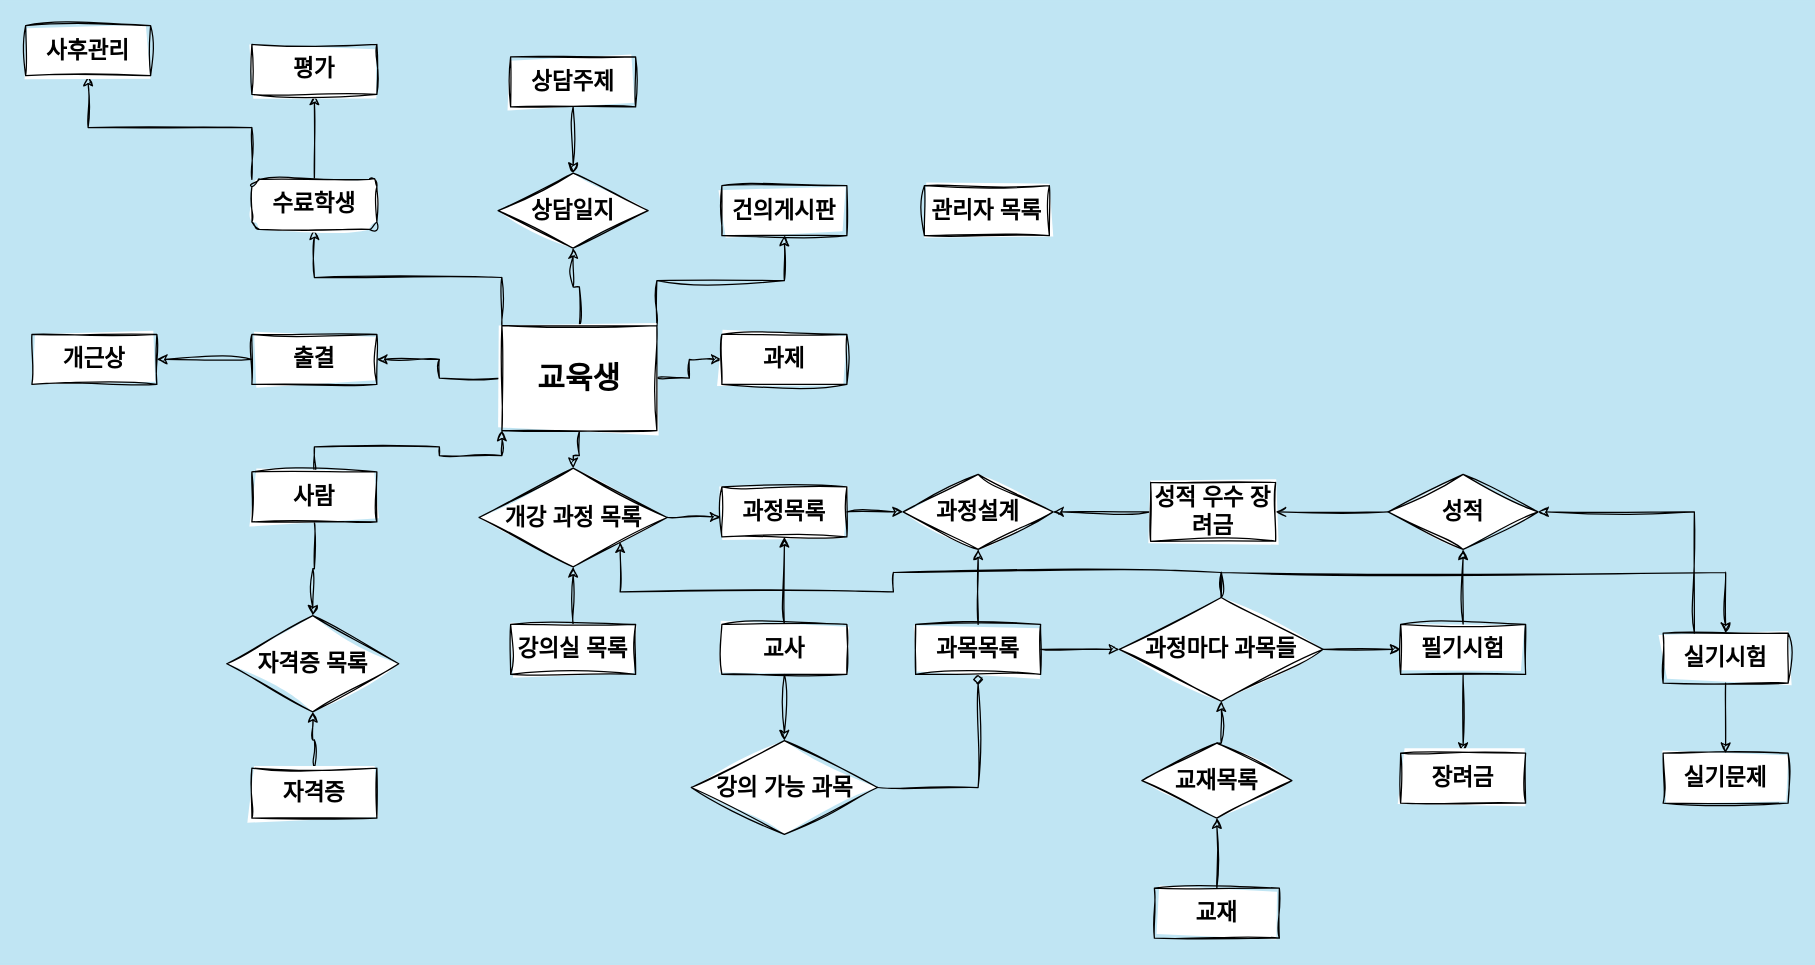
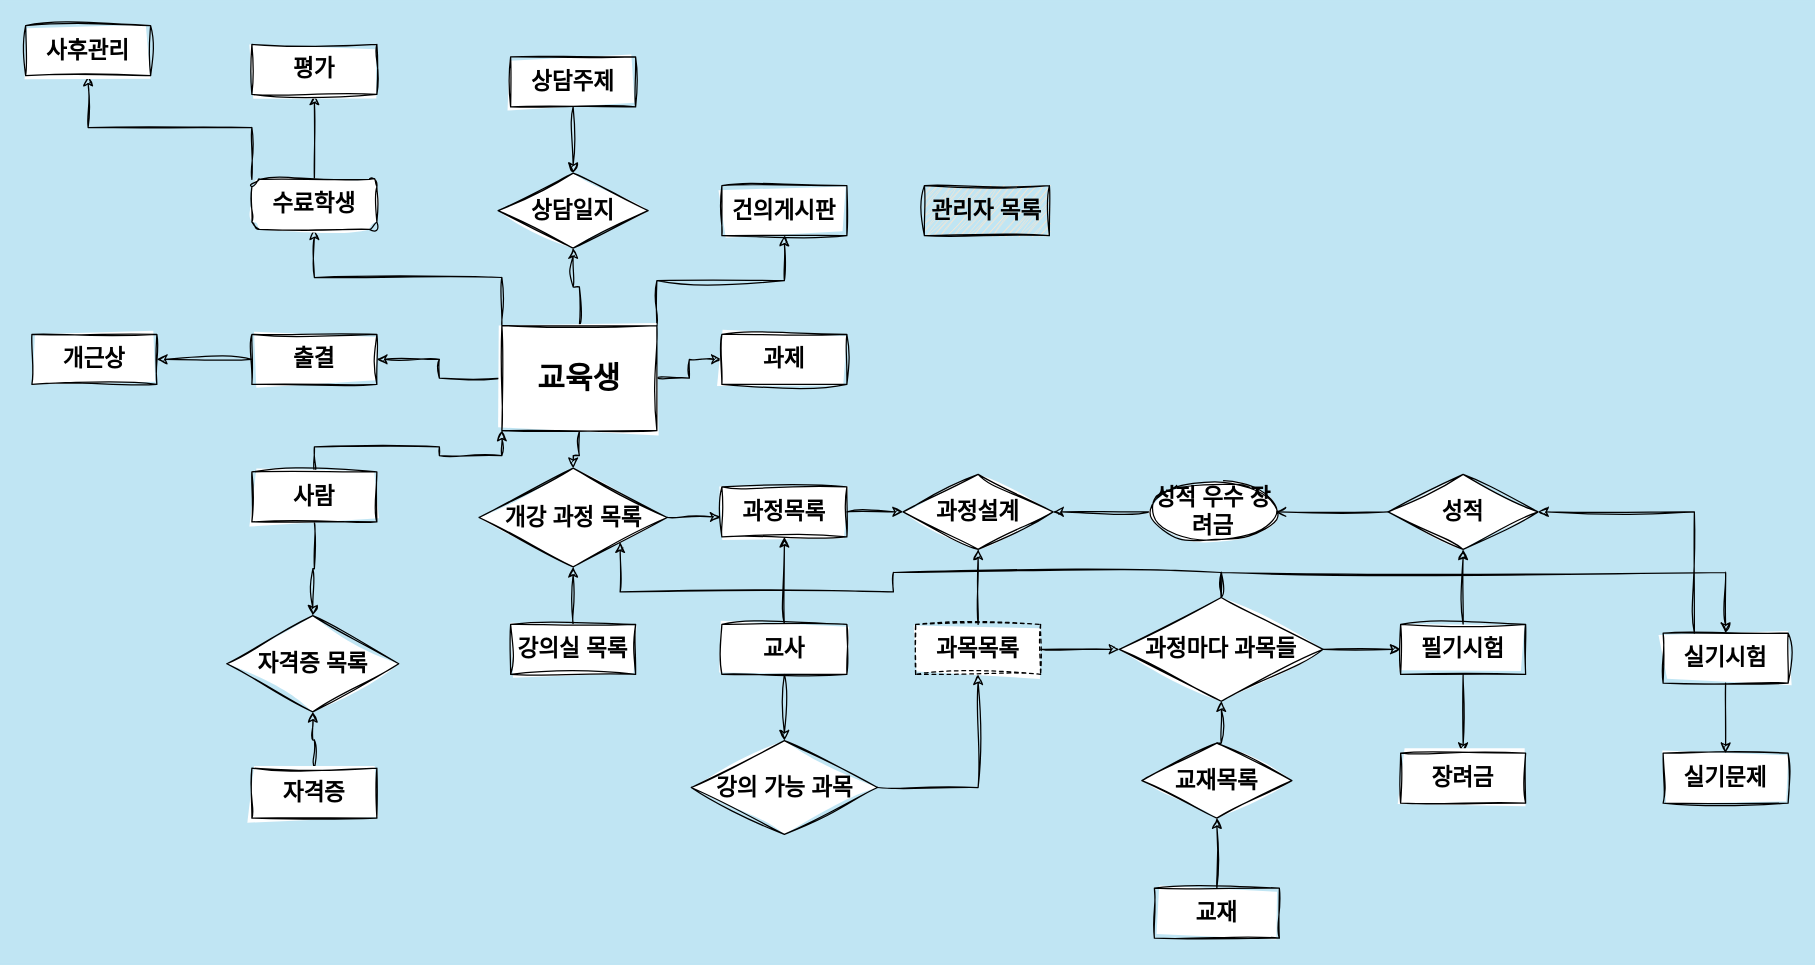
(987, 211) -> (987, 211)
(1213, 512) -> (1213, 512)
(978, 649) -> (978, 649)
(978, 685) -> (978, 684)
